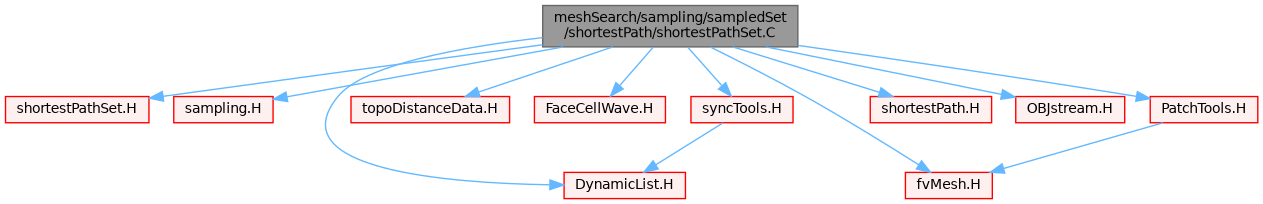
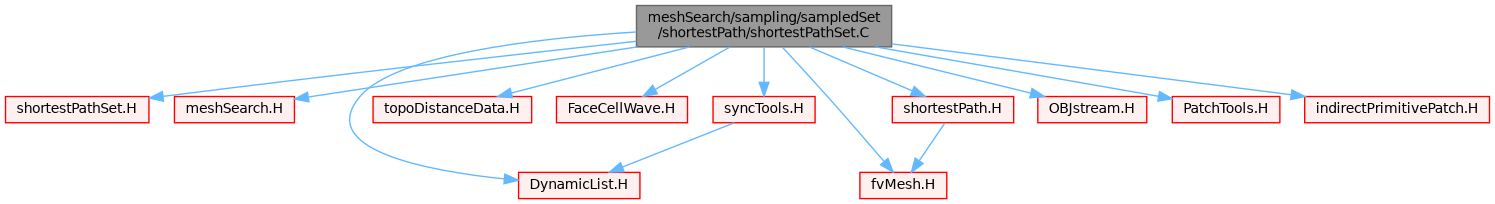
(223, 110) -> (234, 110)
none -> (1397, 110)
(1083, 146) -> (932, 142)
